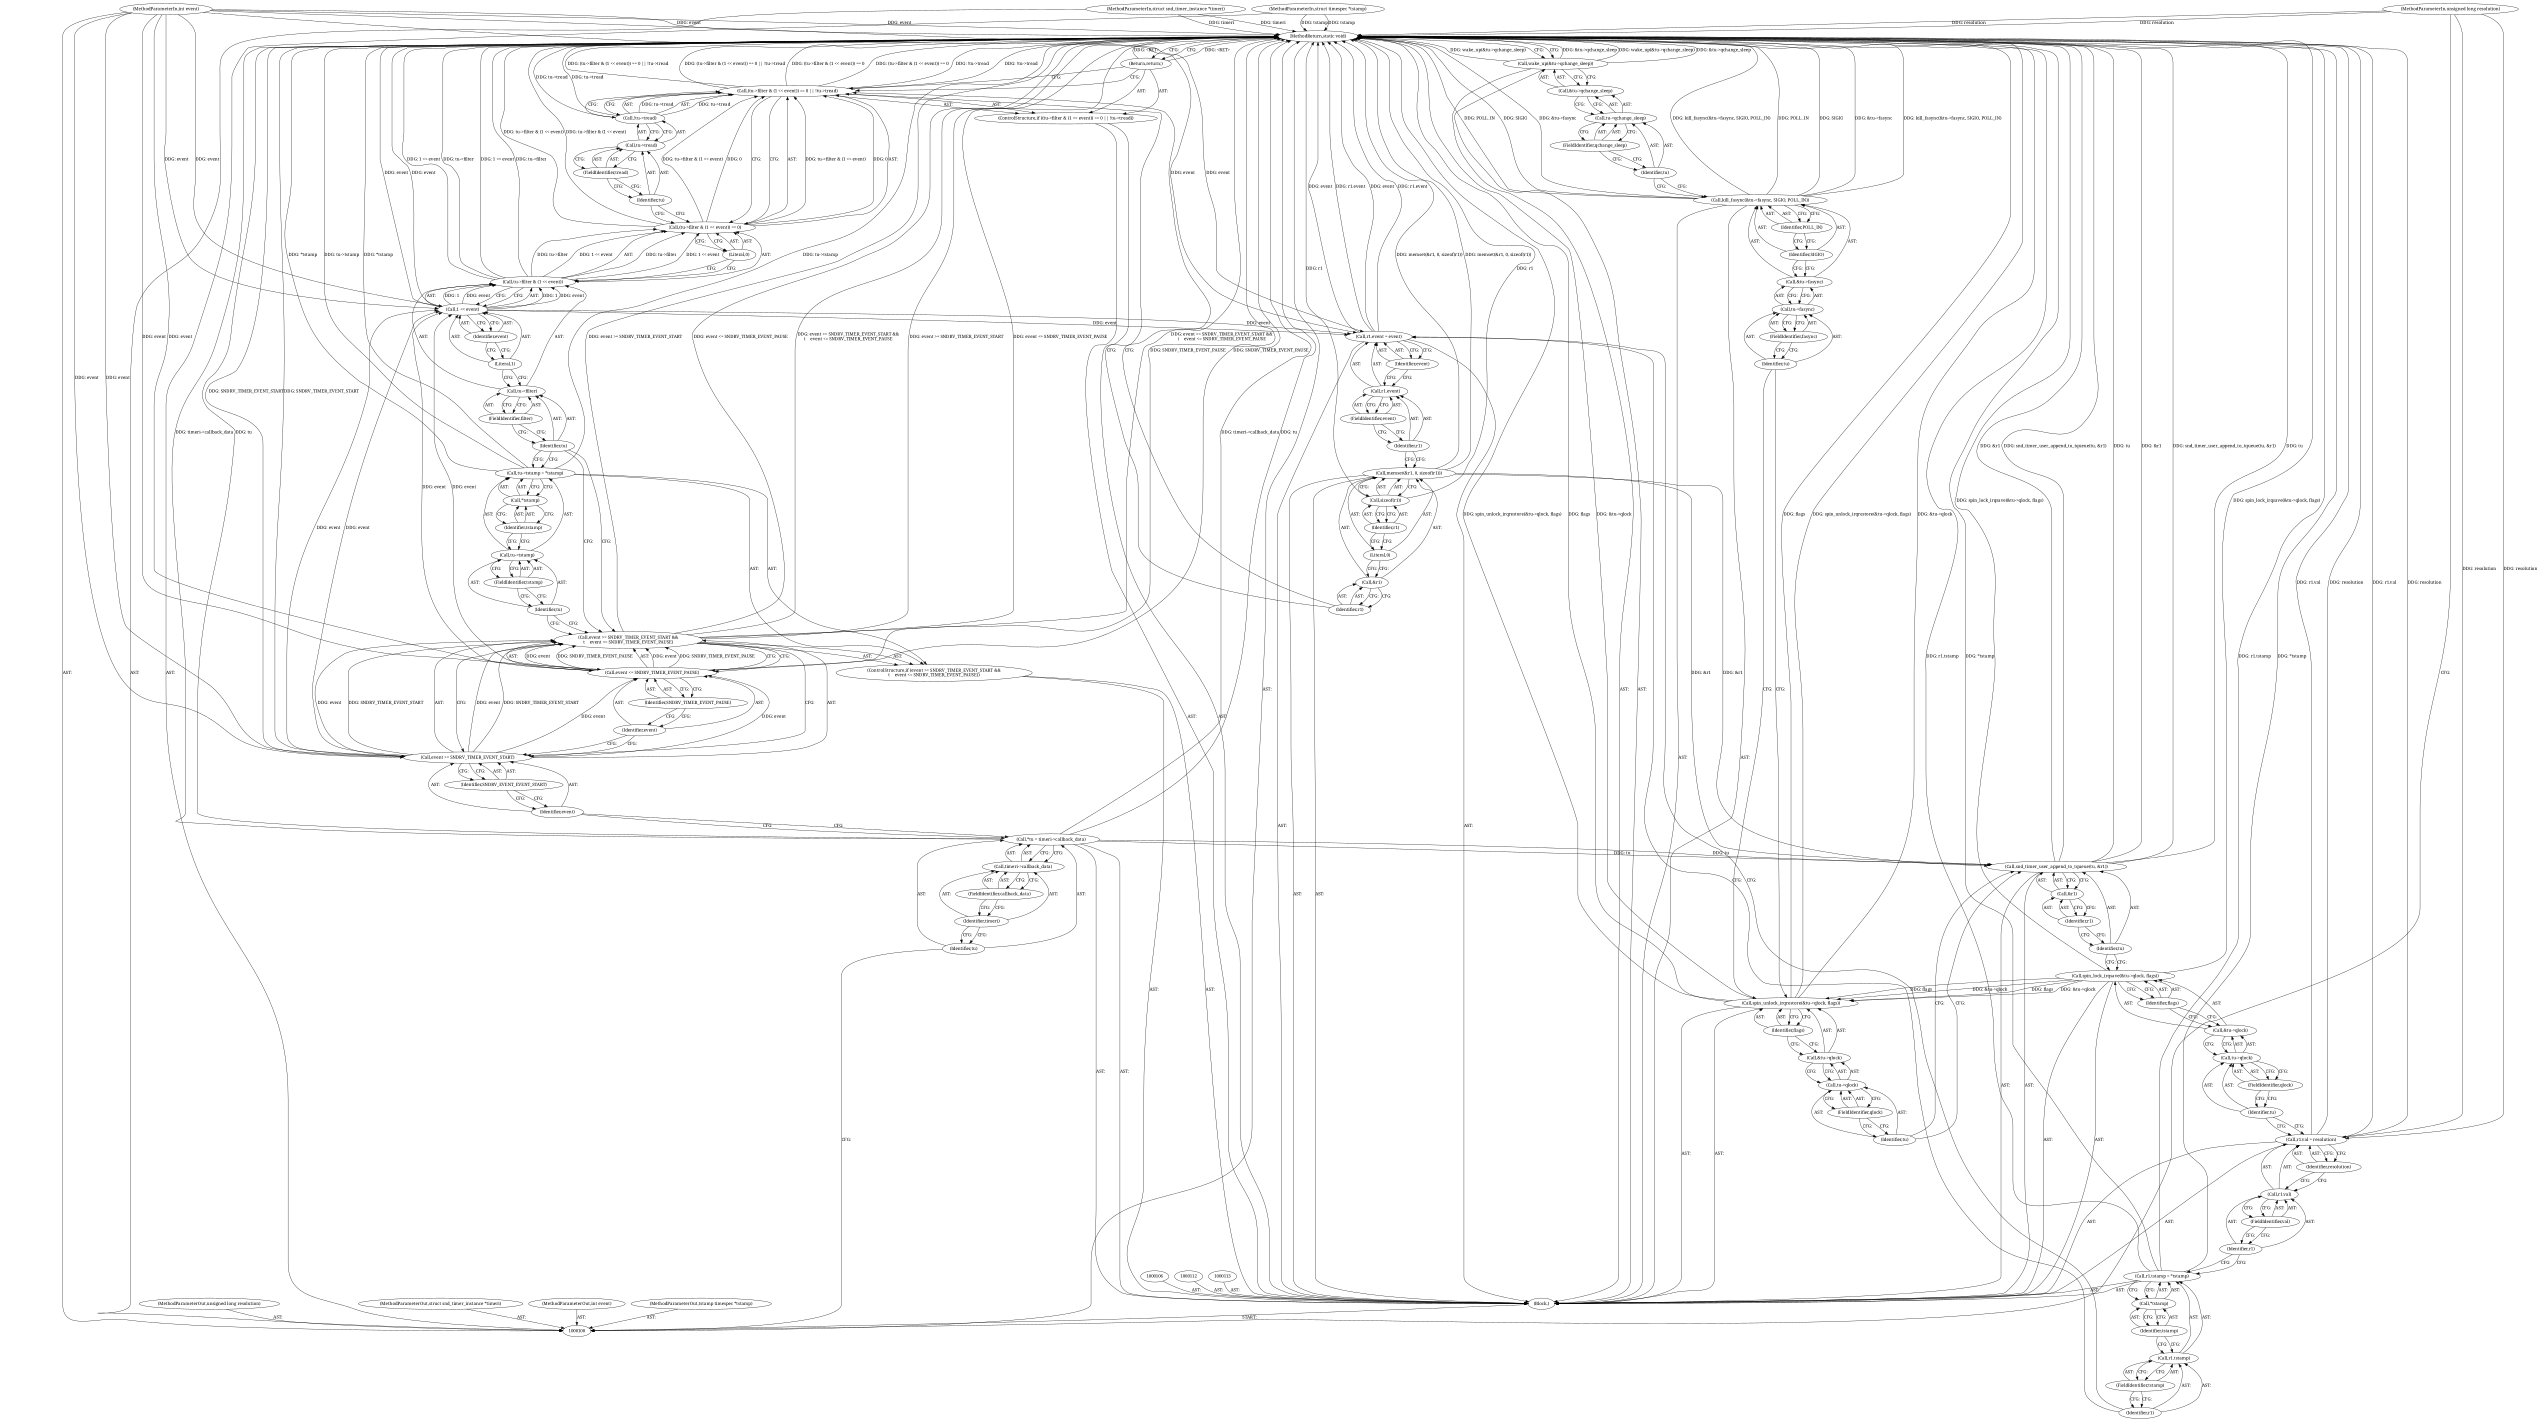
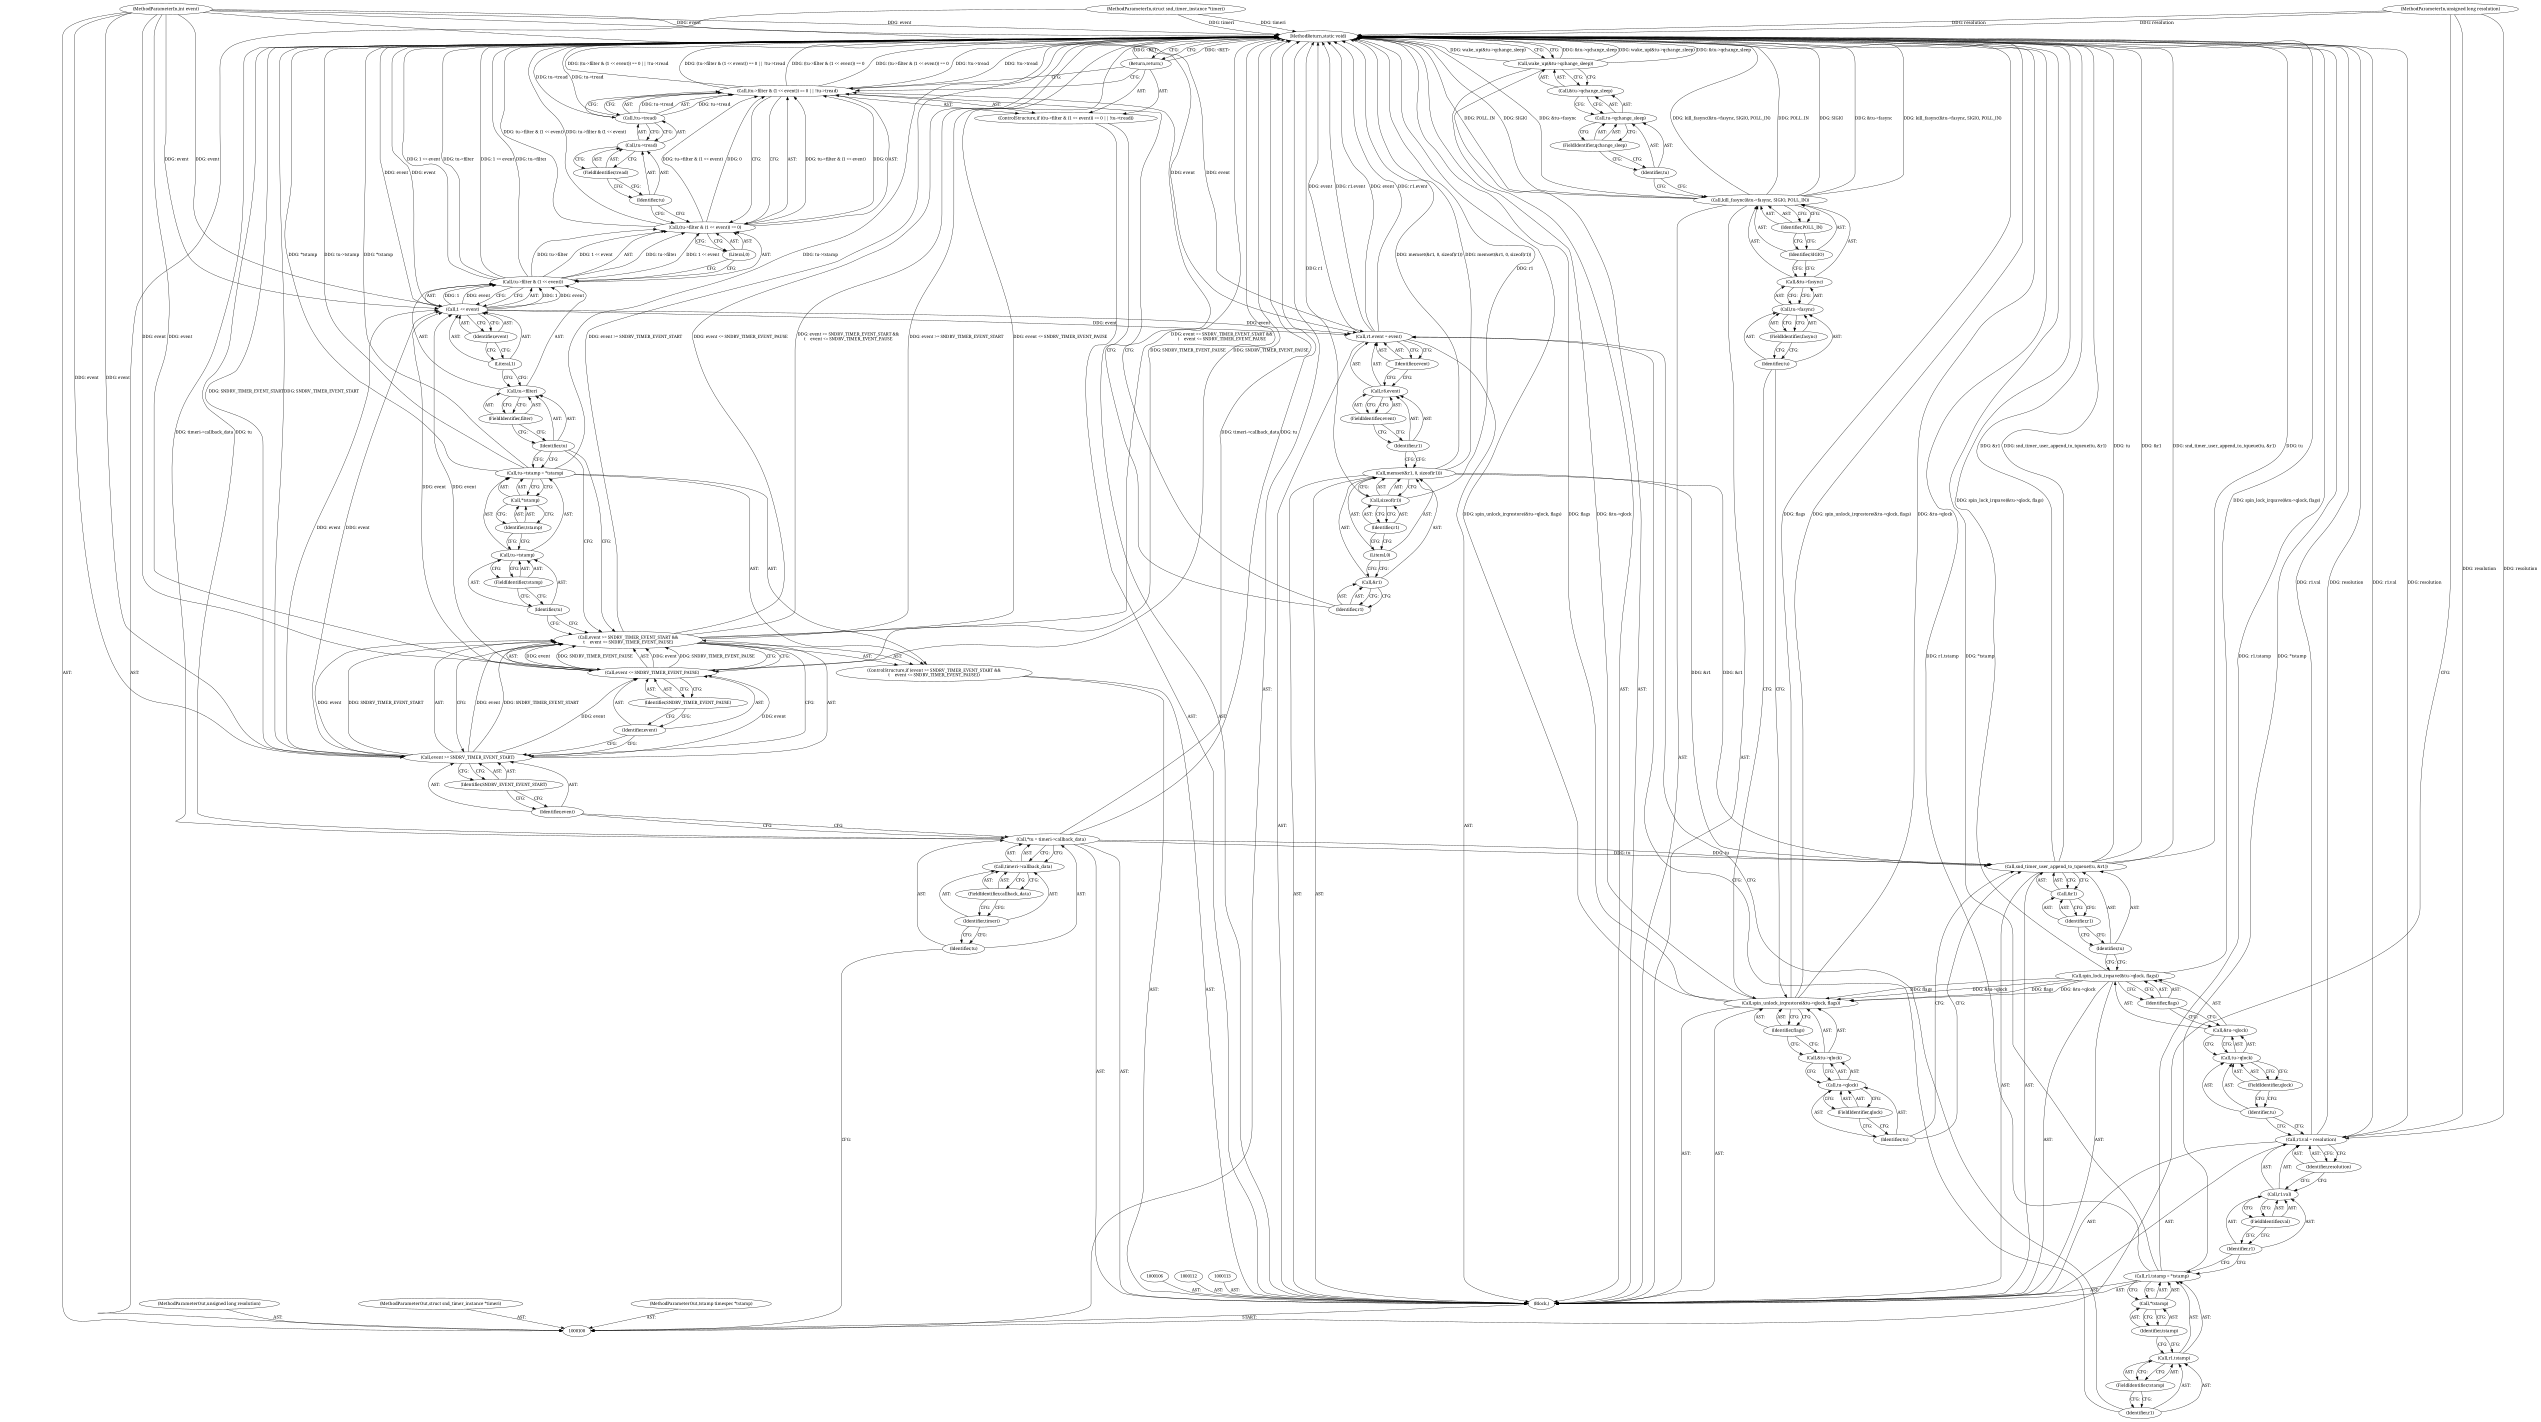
(1318, 9) -> none
(1385, 391) -> (1385, 391)
(577, 1304) -> none
